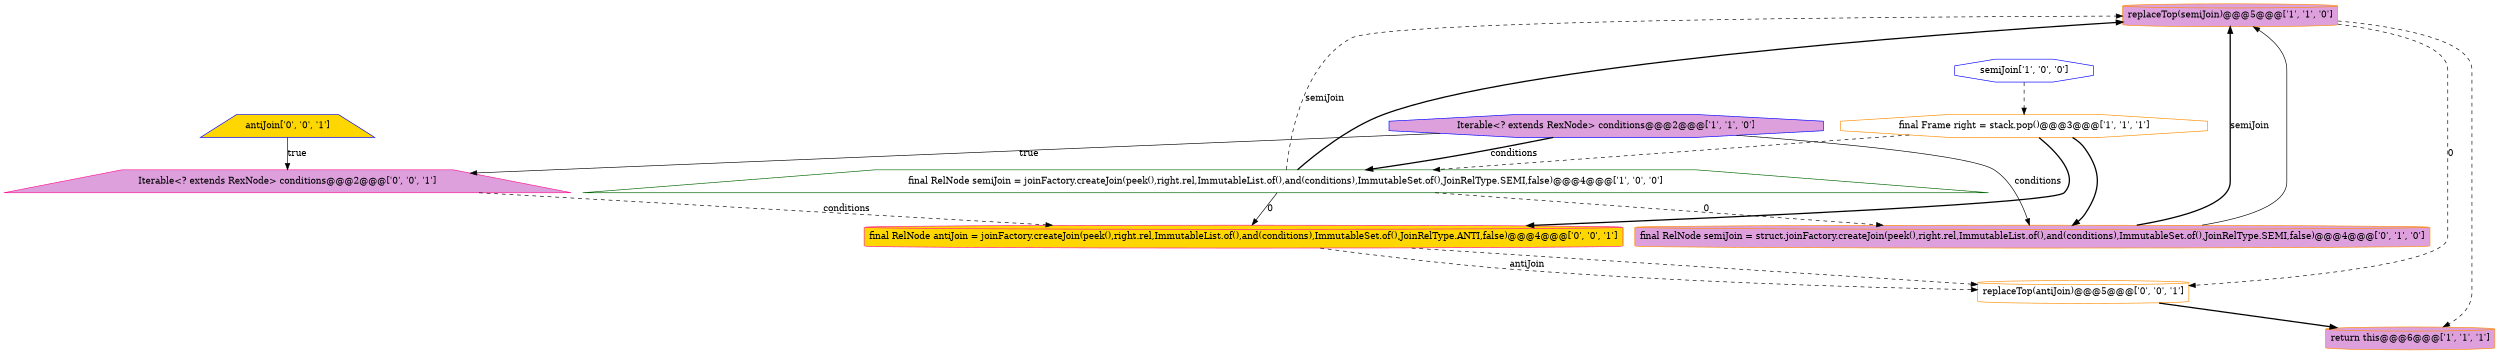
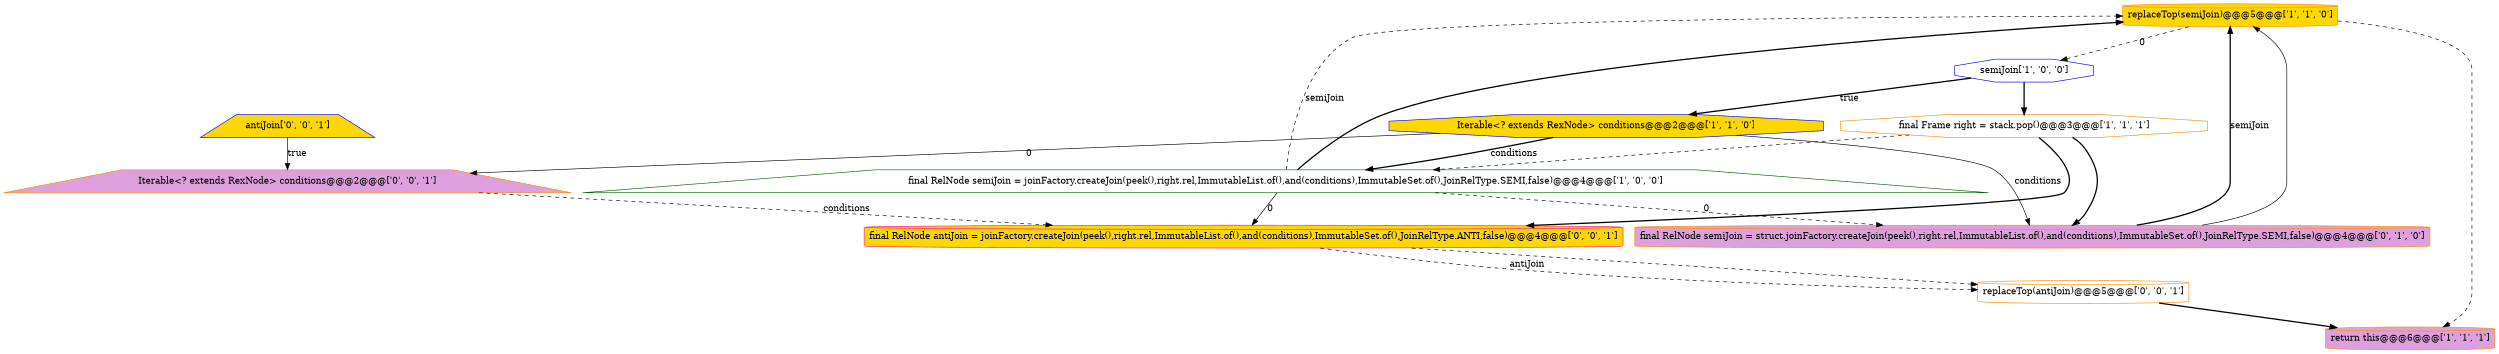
(2230, 15) -> (2230, 15)
(2024, 95) -> (2024, 95)
none -> (1834, 96)
(1606, 126) -> (1606, 126)
(1029, 154) -> (1029, 154)
(288, 181) -> (288, 181)
(2448, 222) -> (2128, 43)
